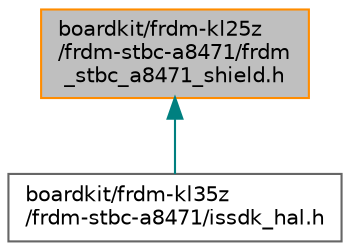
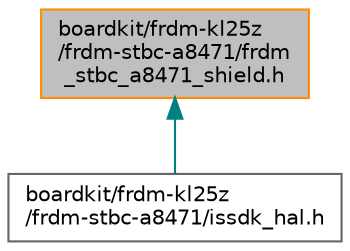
(175, 208) -> (175, 208)
